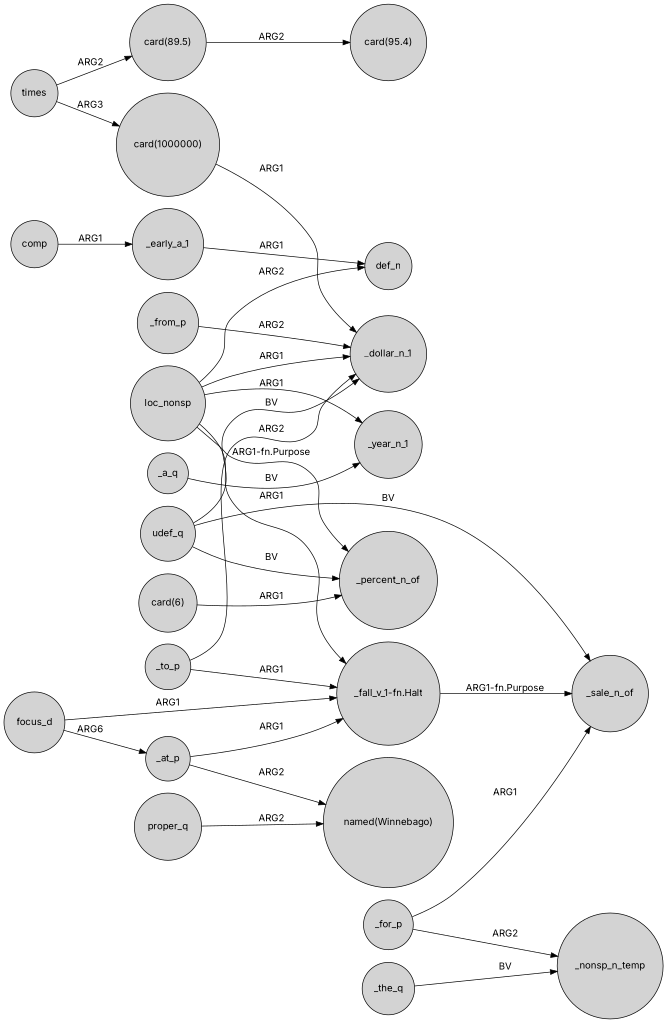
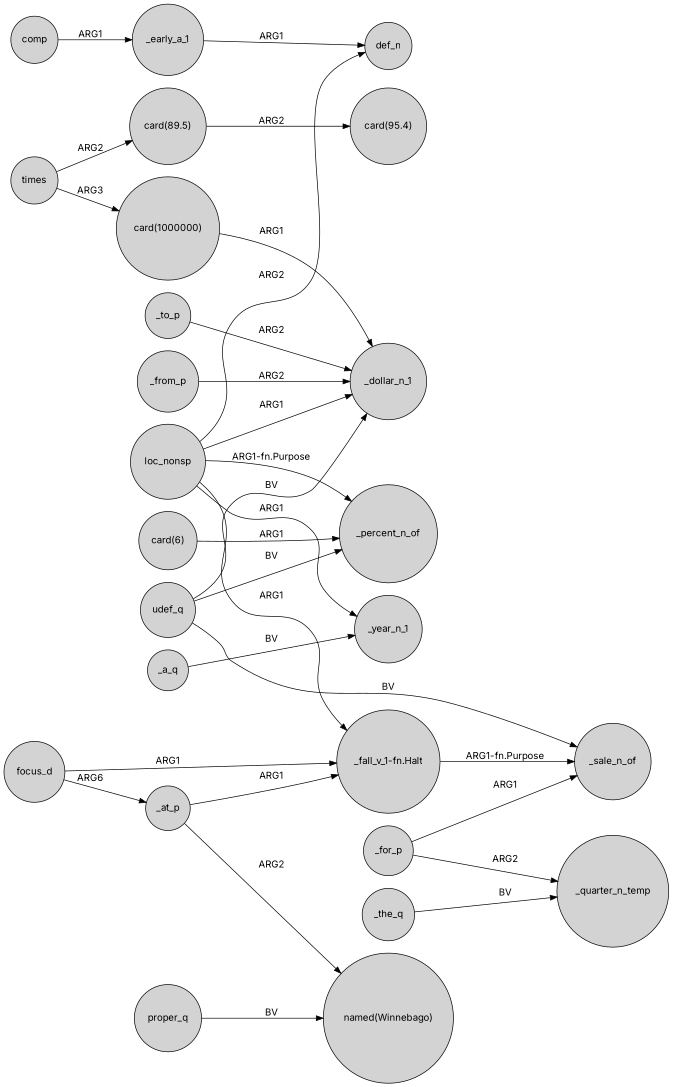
(260, 678) -> none
(271, 819) -> (271, 1013)
(610, 966) -> (613, 891)
